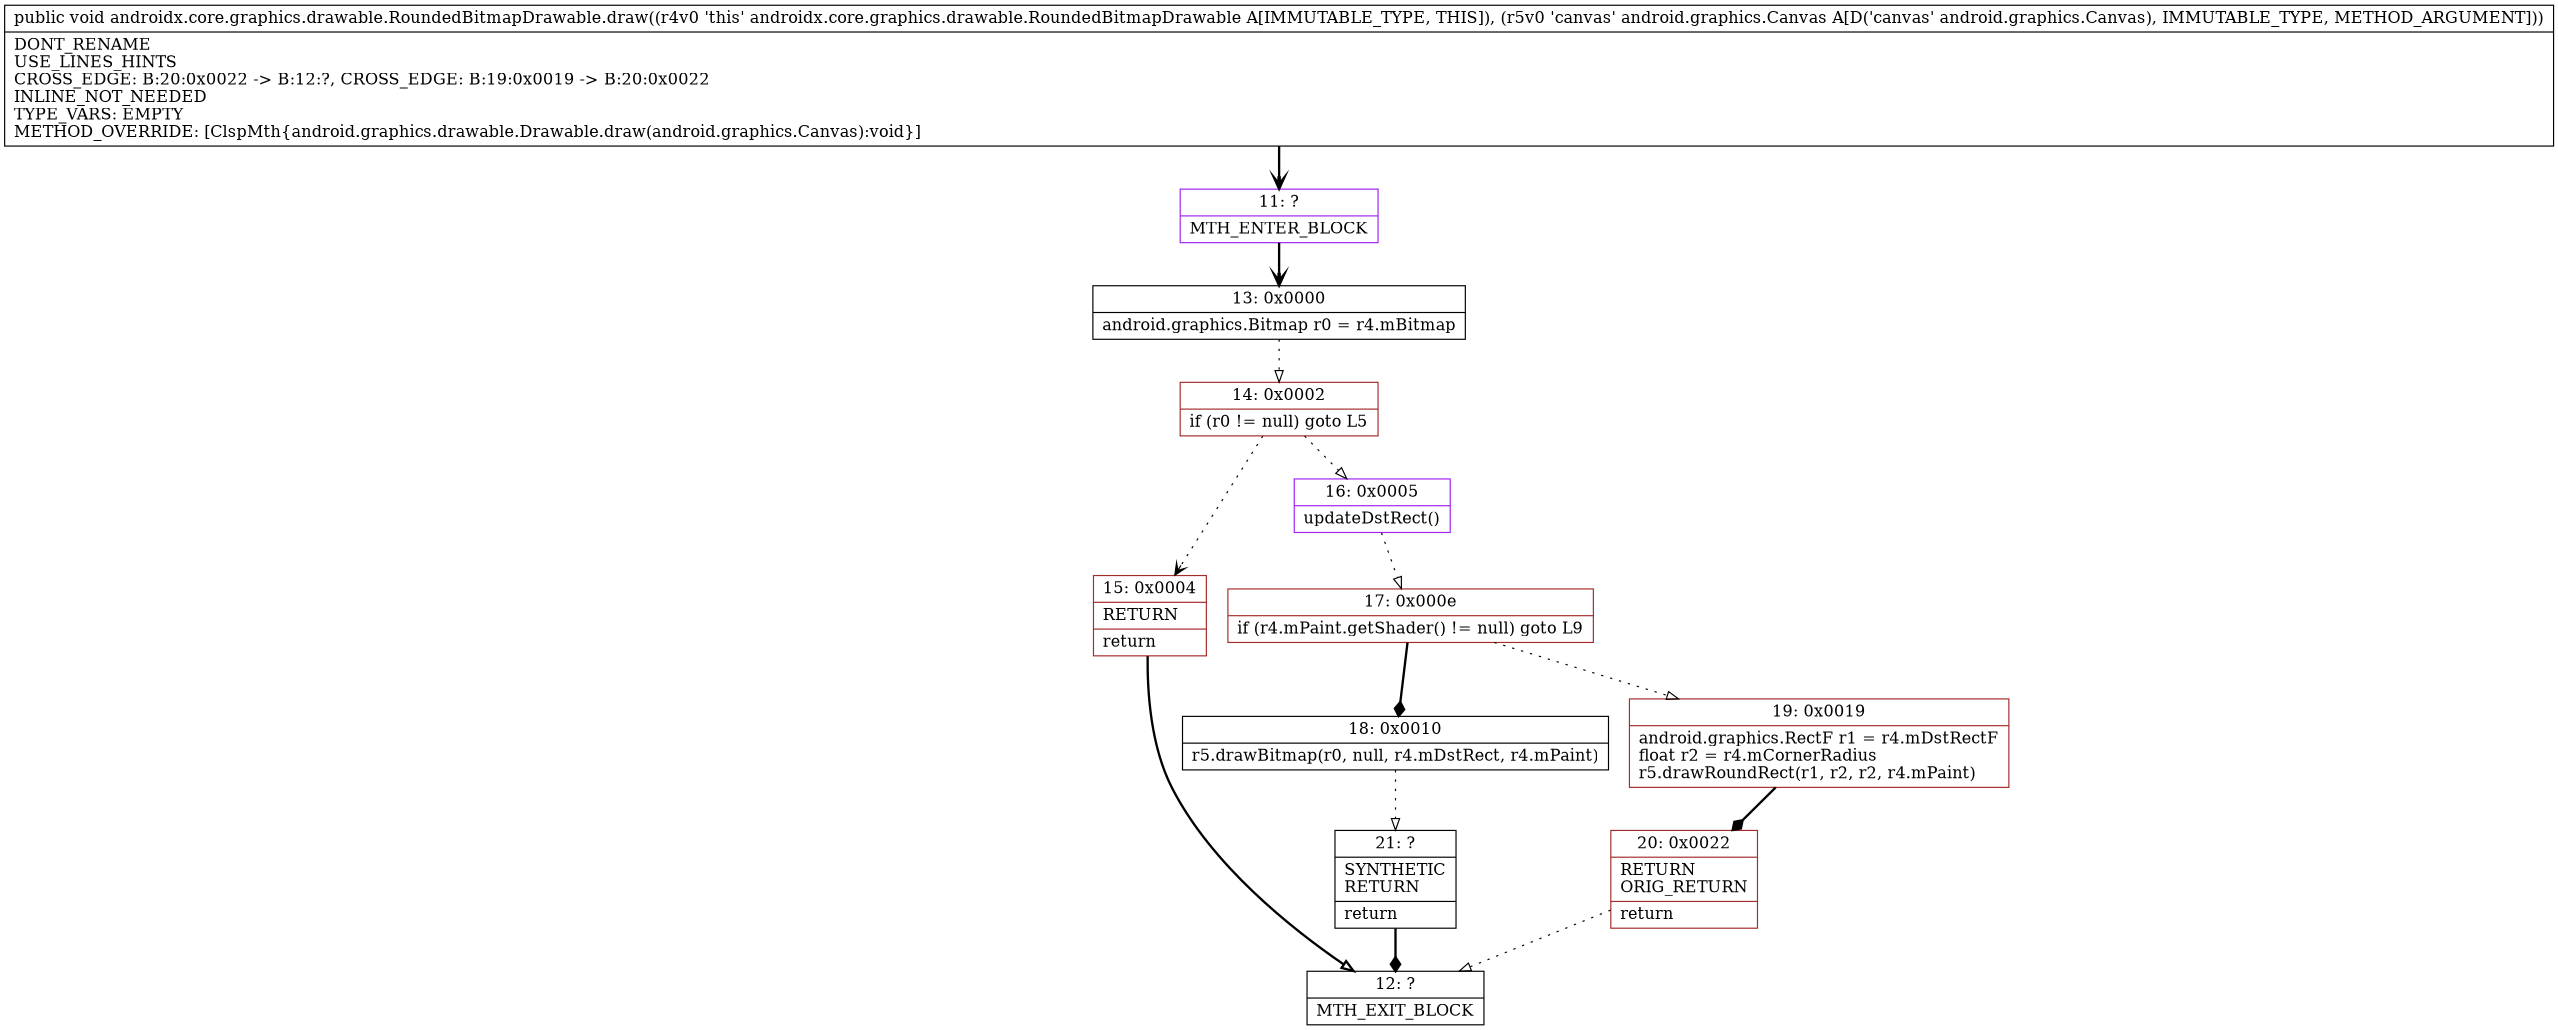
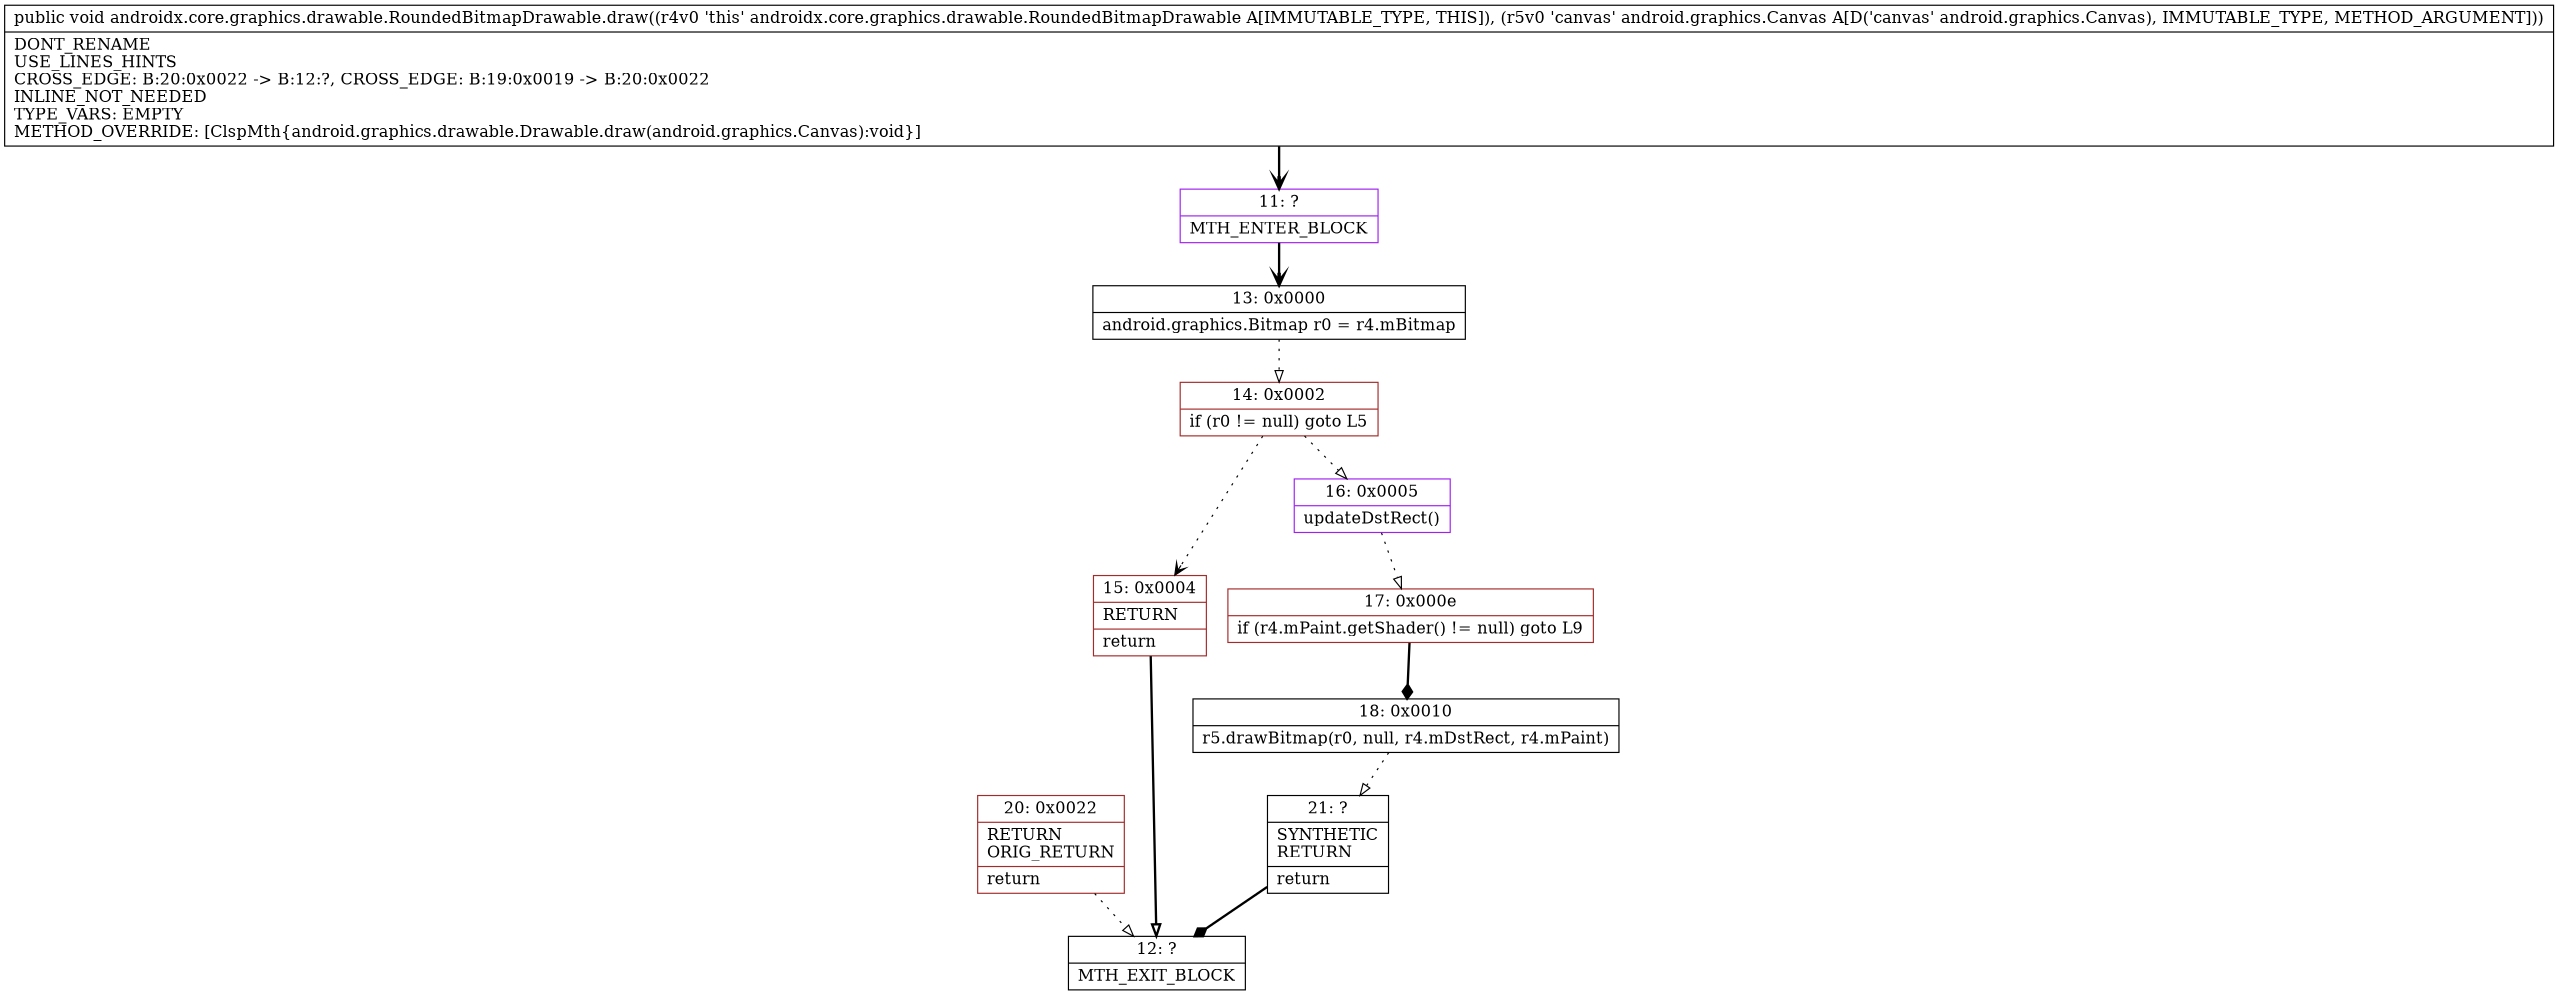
(1819, 743) -> none
